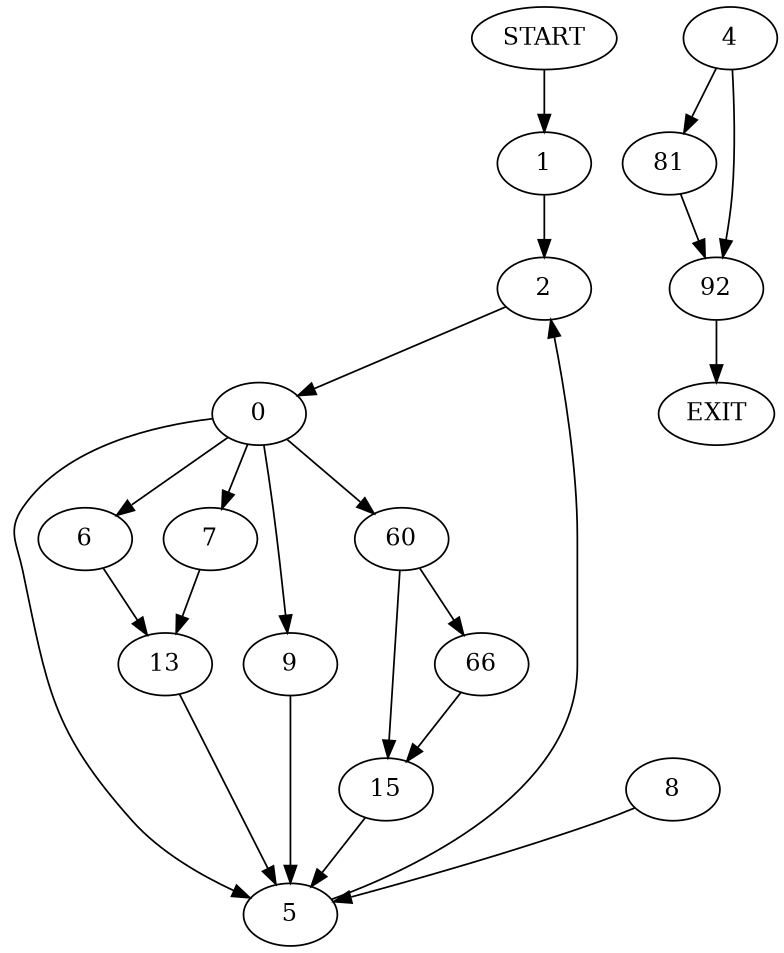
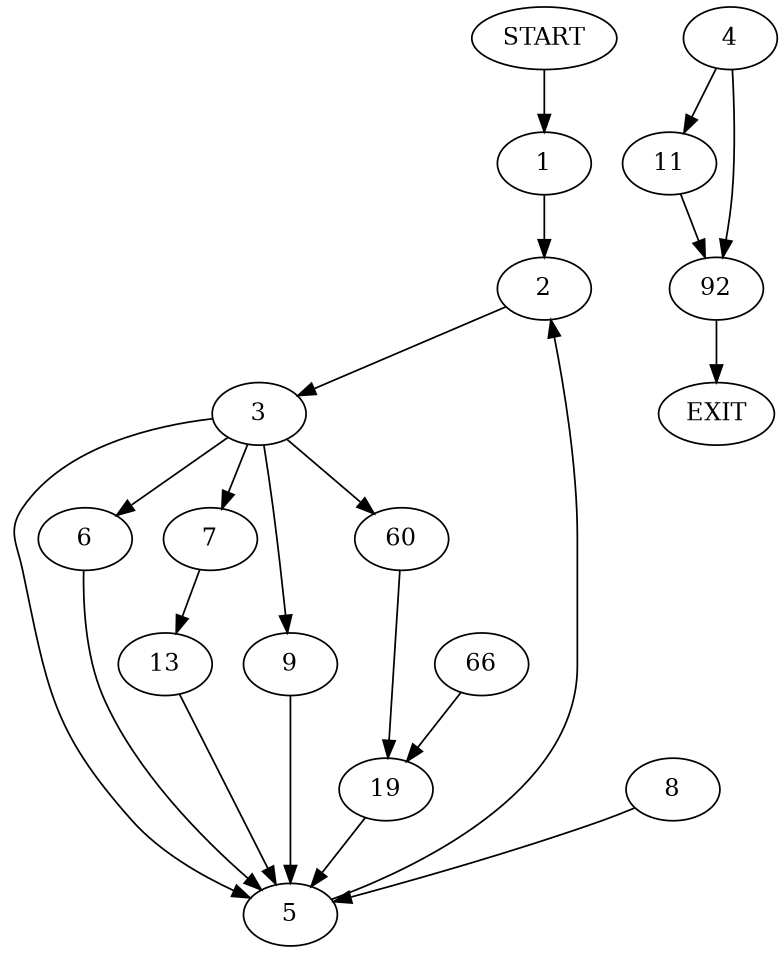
(670, 163) -> (670, 163)
(259, 414) -> (259, 414)
(120, 594) -> (128, 743)
(437, 594) -> none
(386, 789) -> (386, 789)
